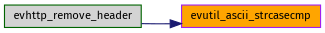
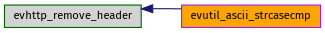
(156, 24) -> (167, 9)
